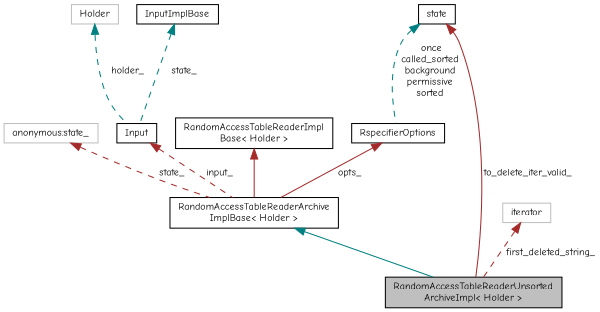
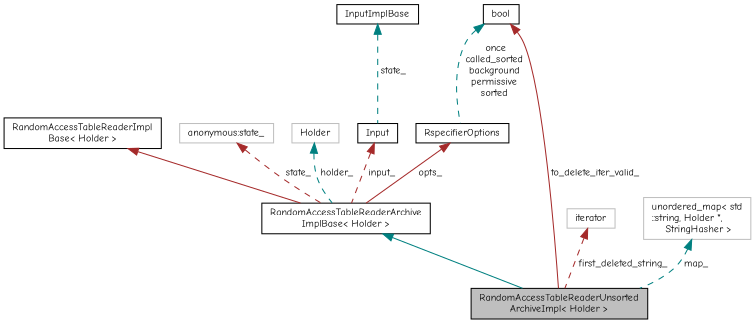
(437, 14) -> (501, 14)
(102, 82) -> (318, 180)
none -> (697, 218)
